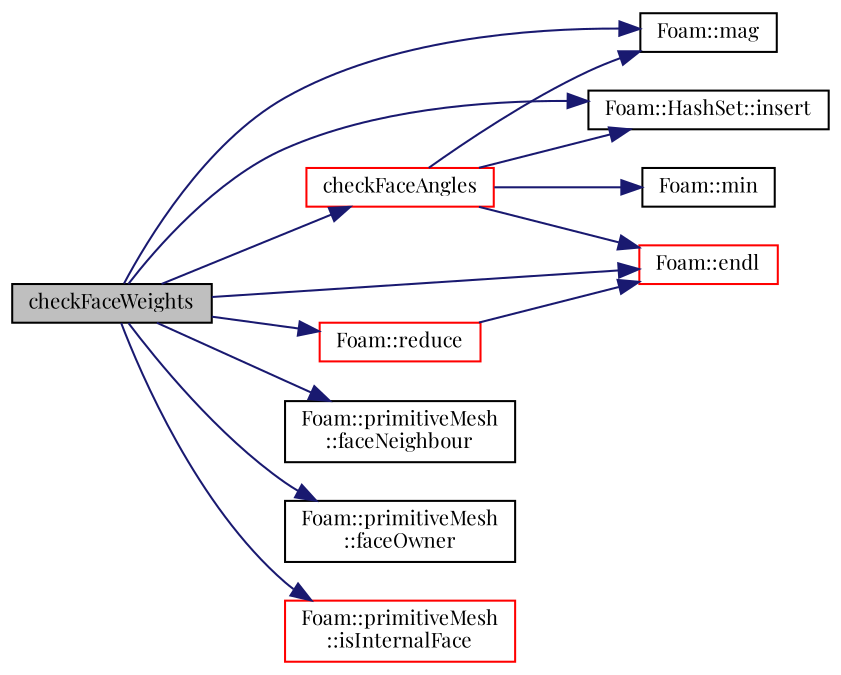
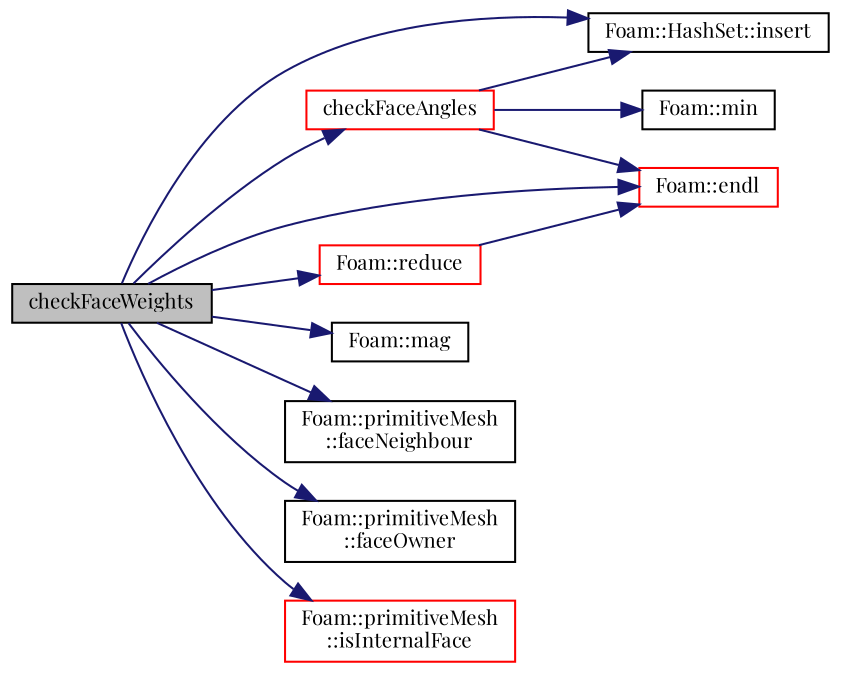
(507, 116) -> none
